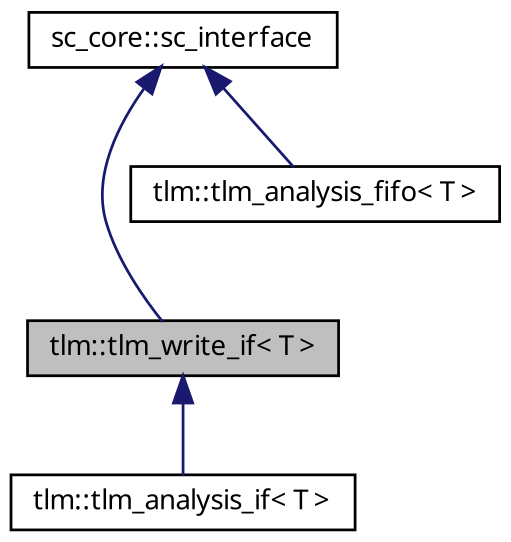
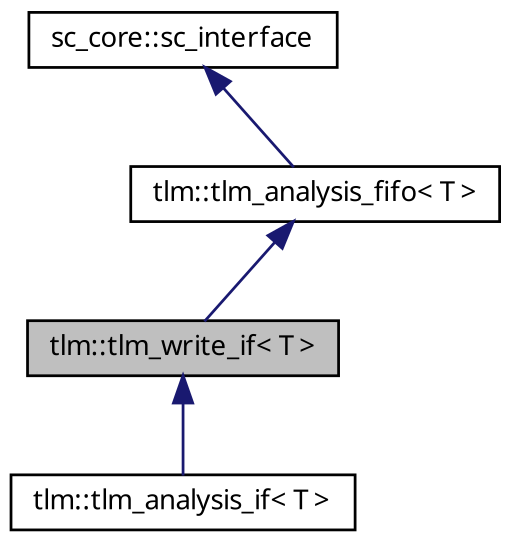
(103, 208) -> (240, 282)
